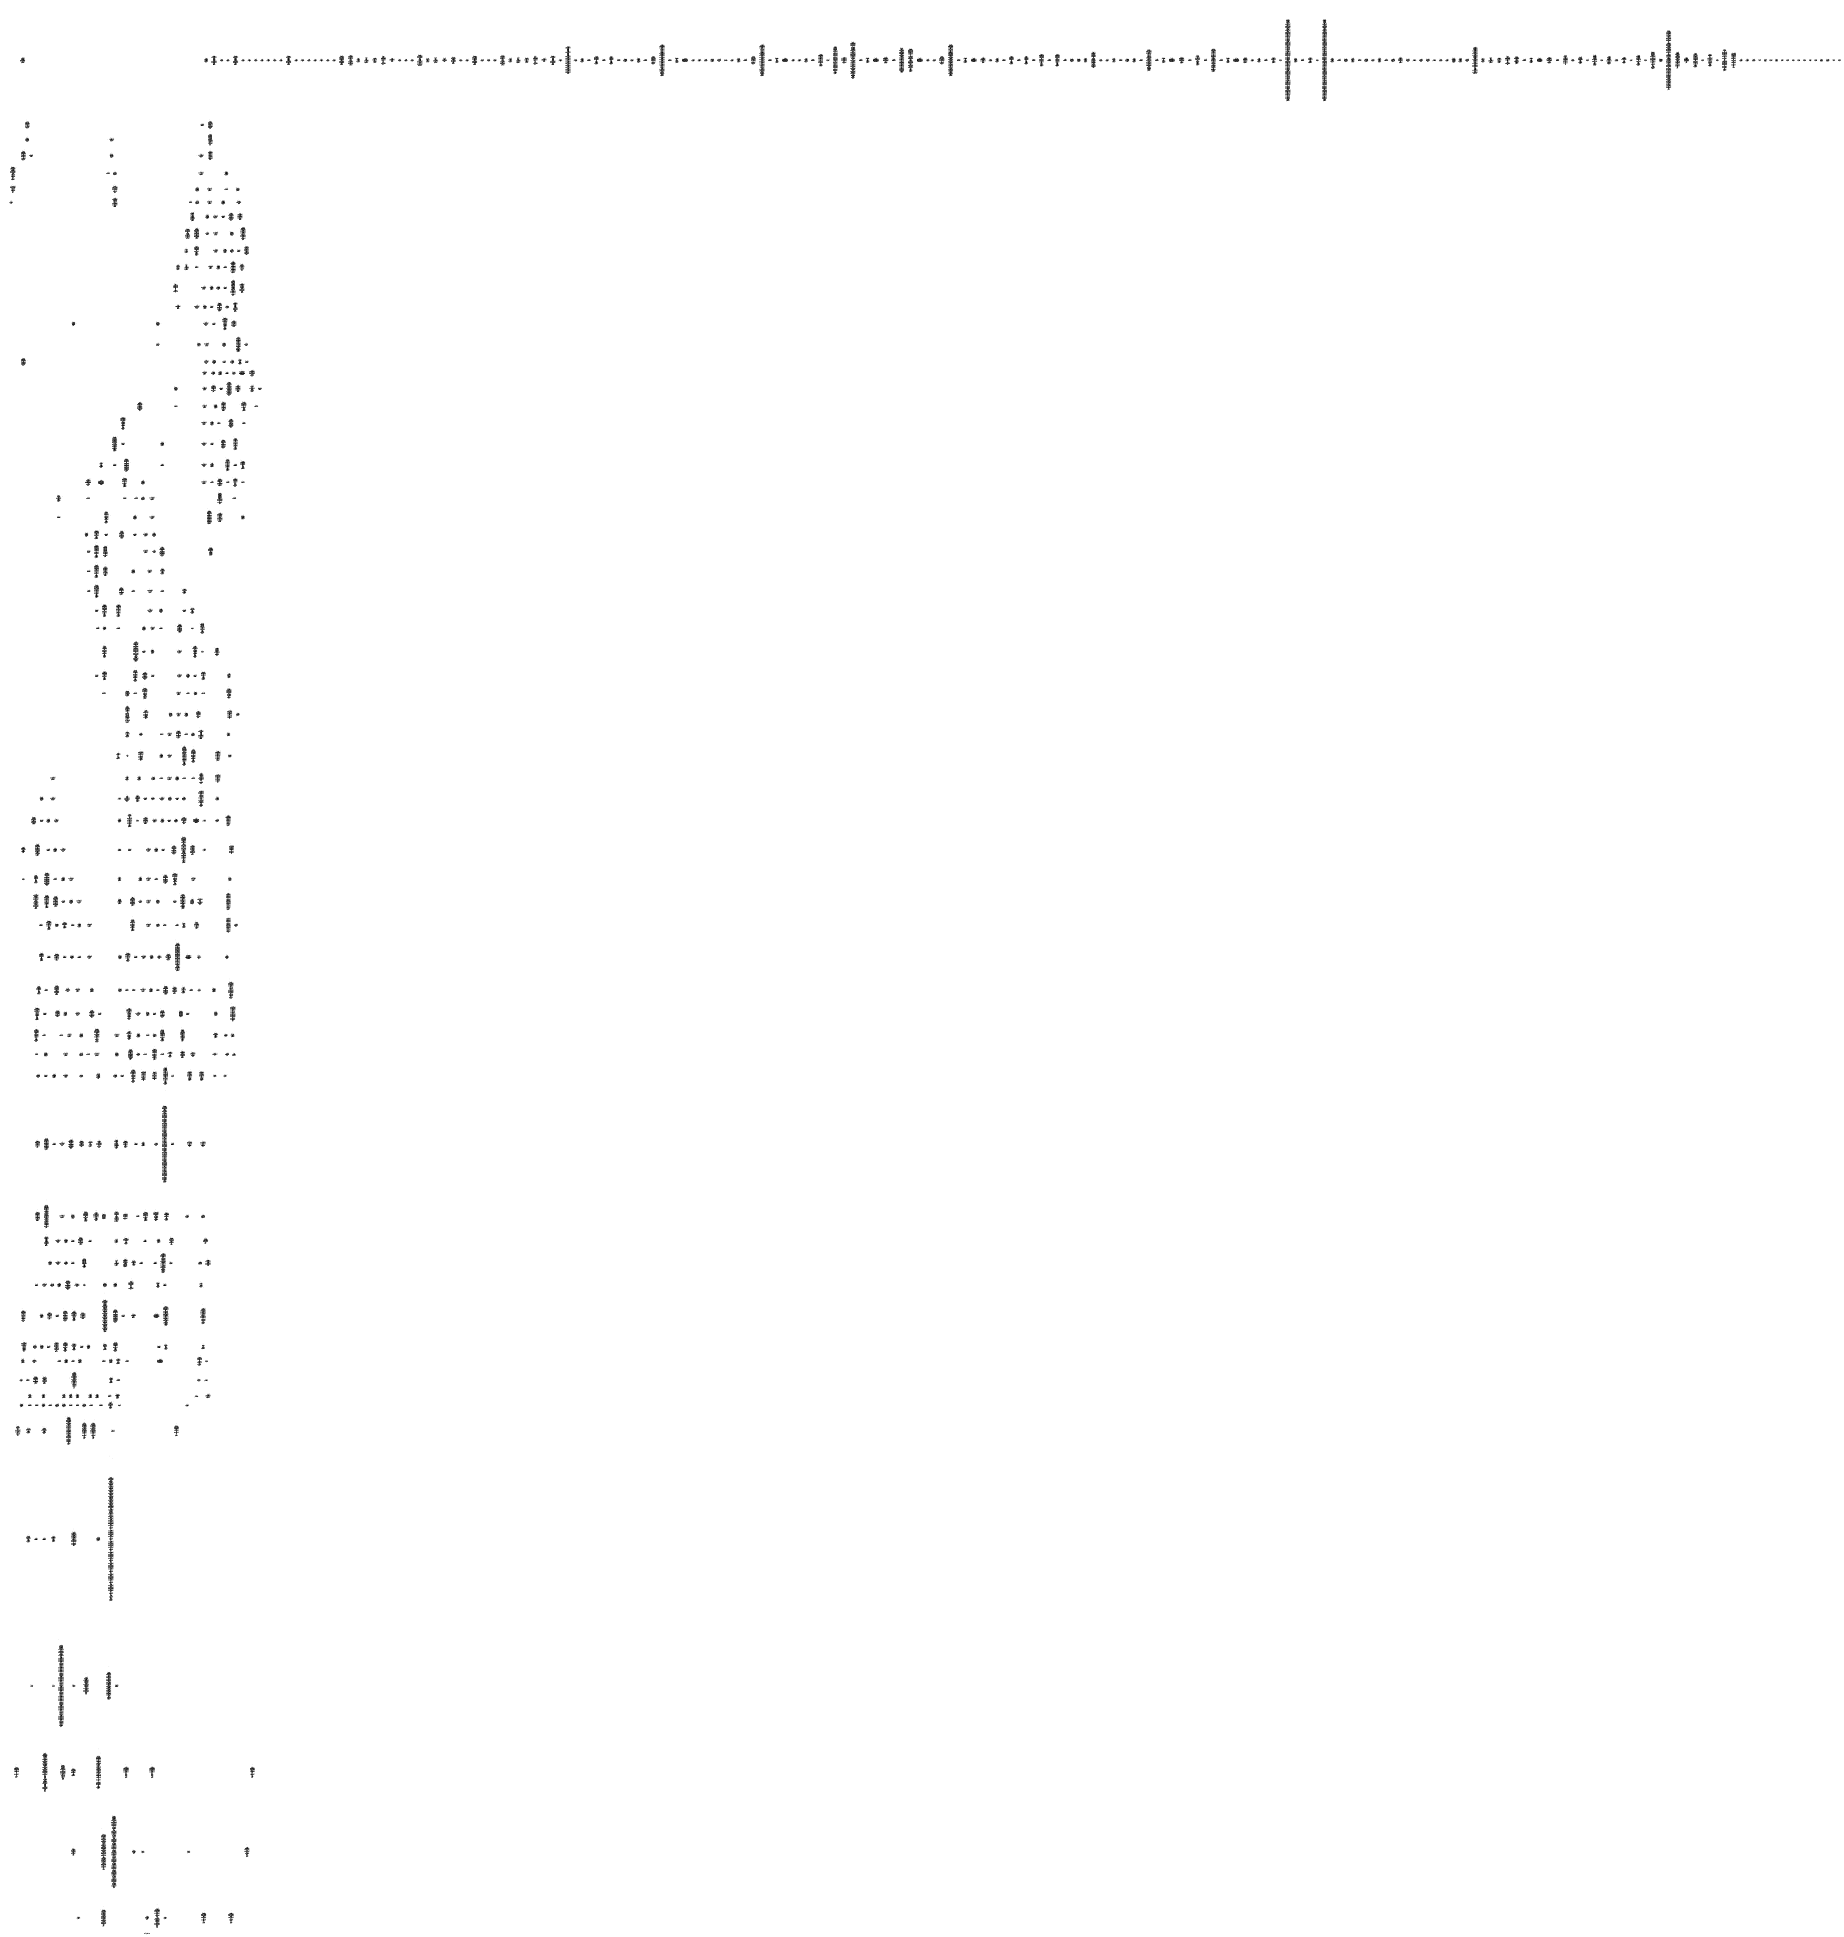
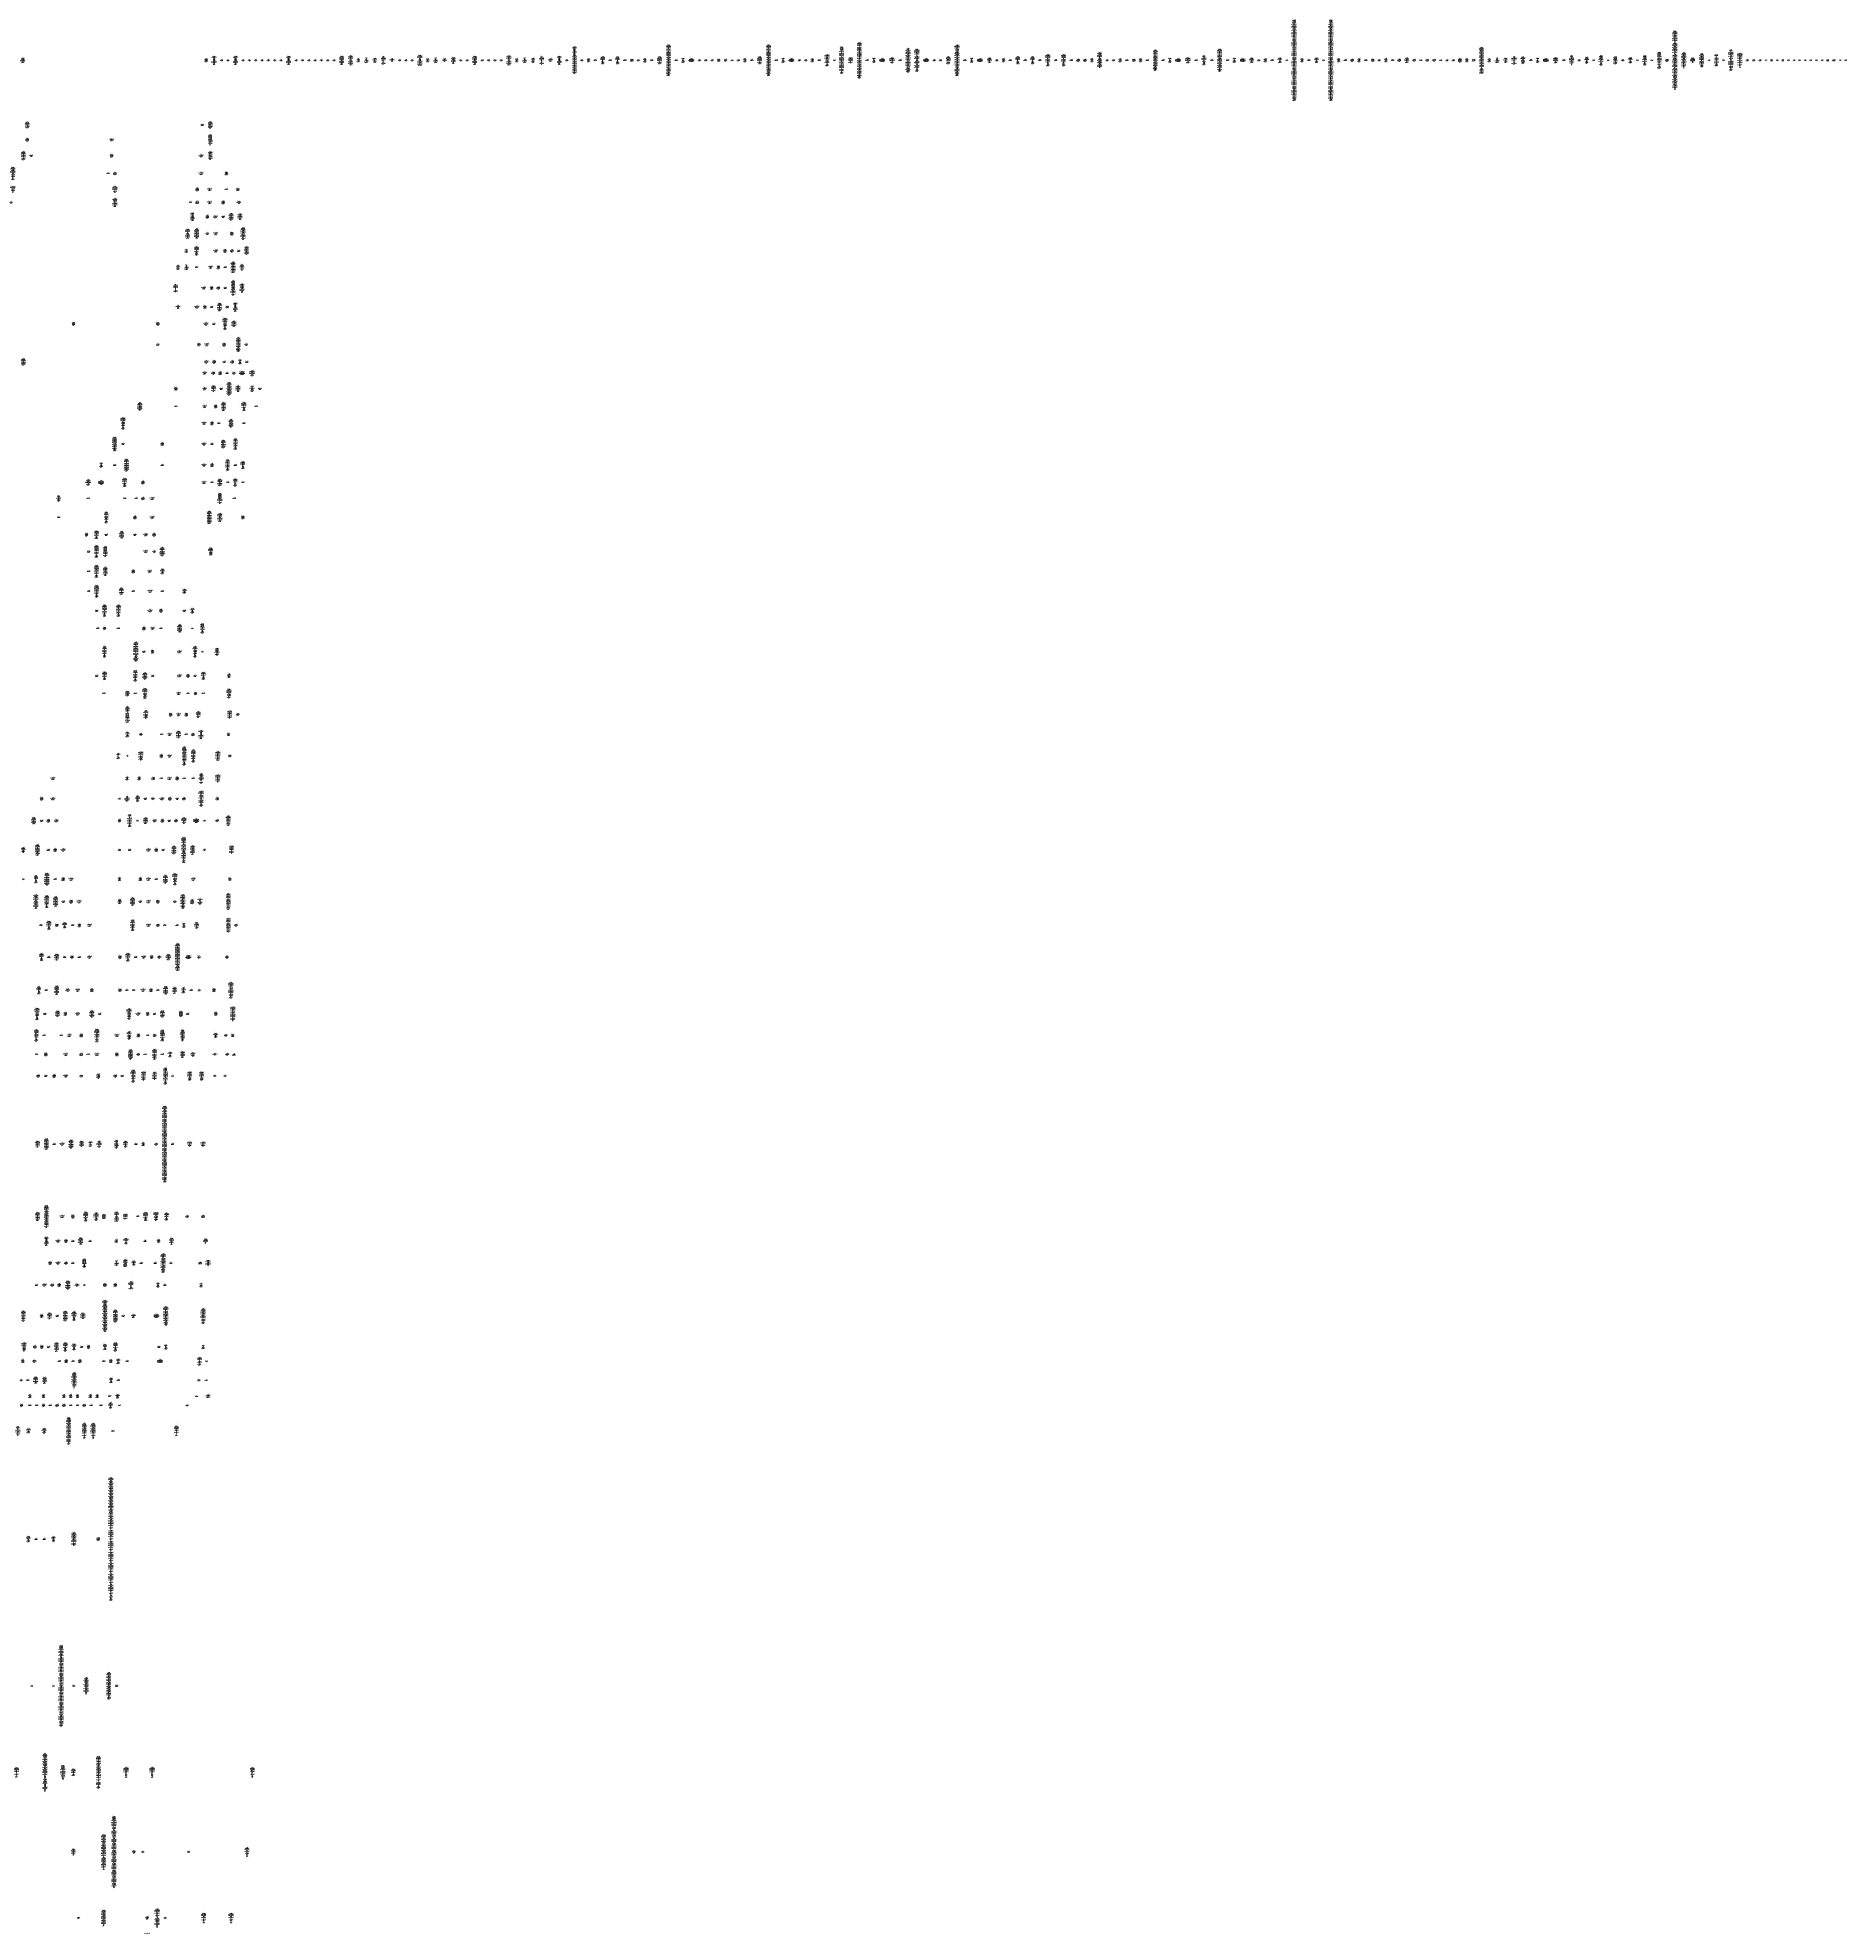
none -> (495, 60)
